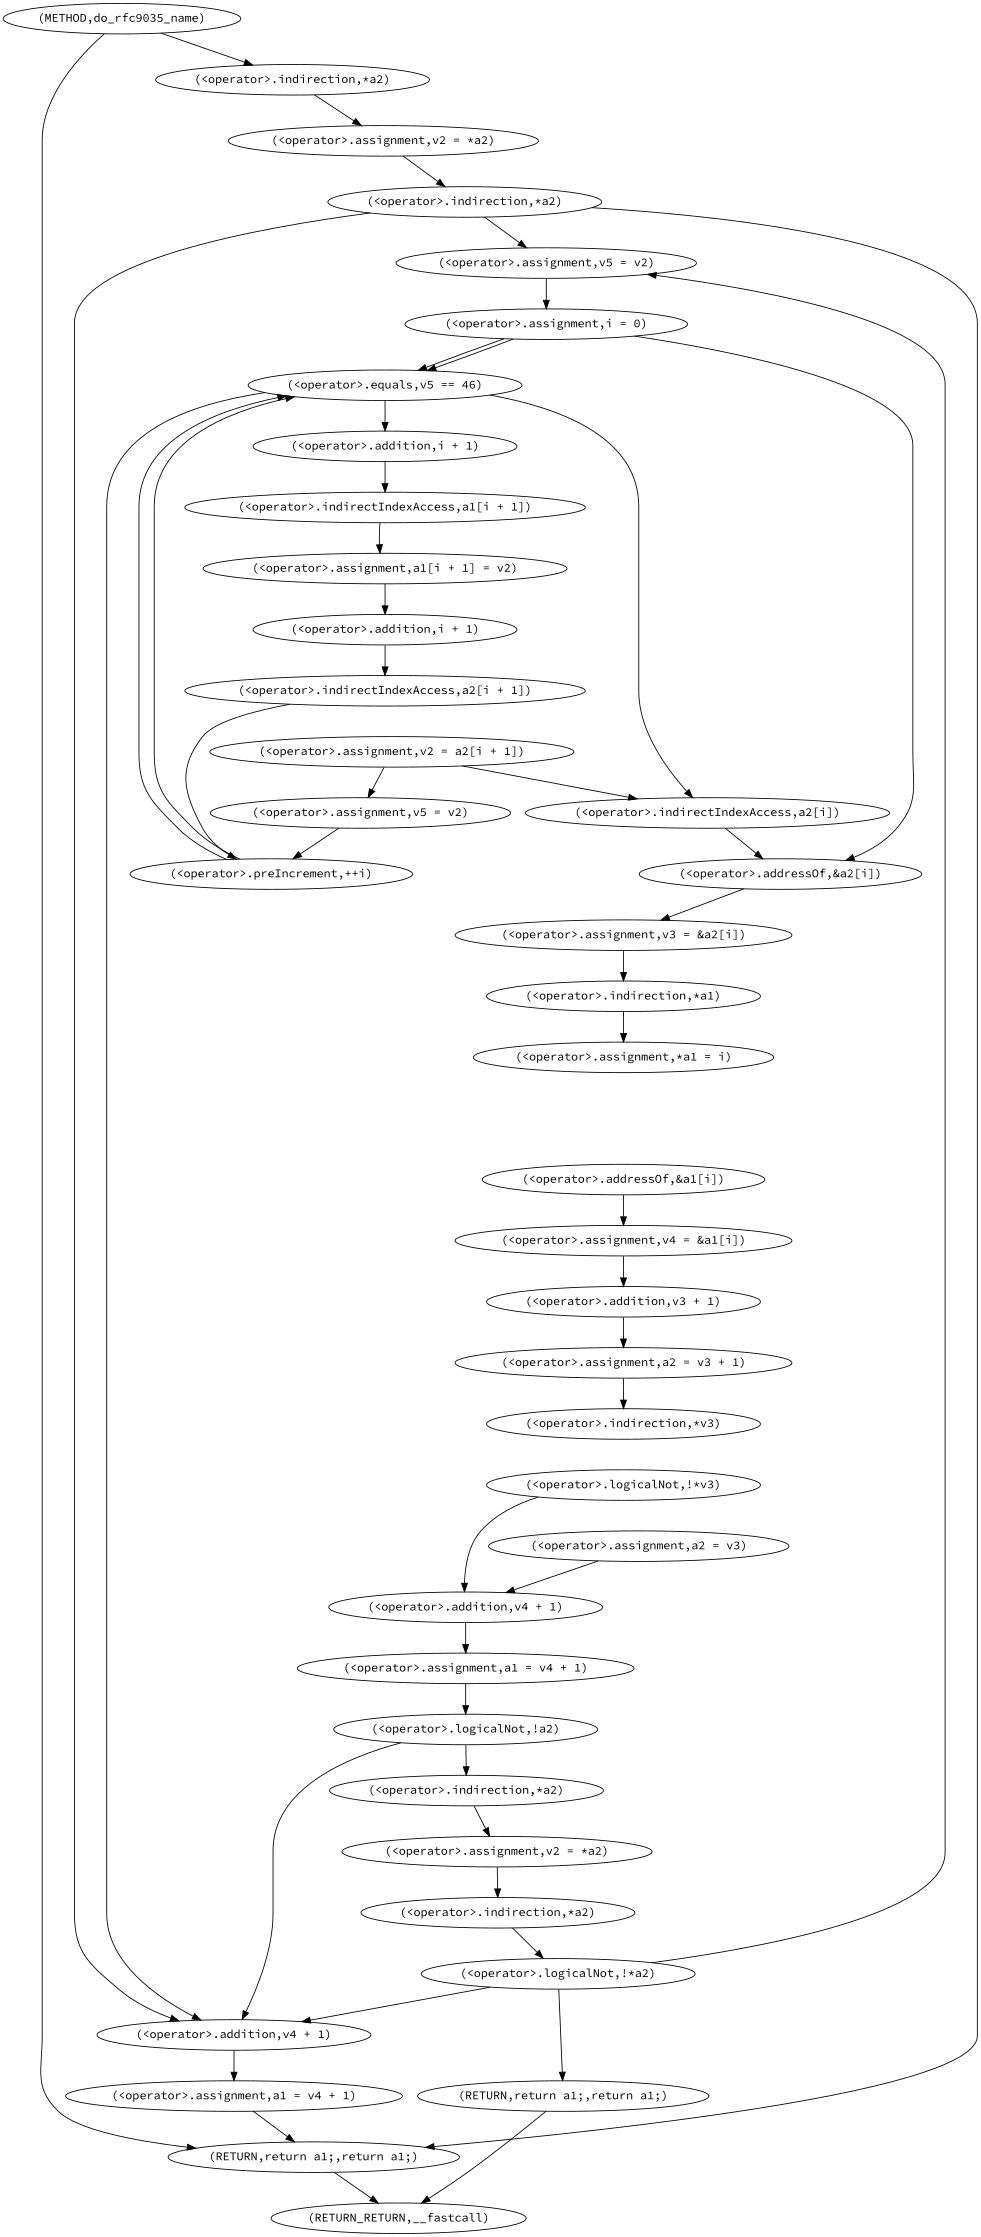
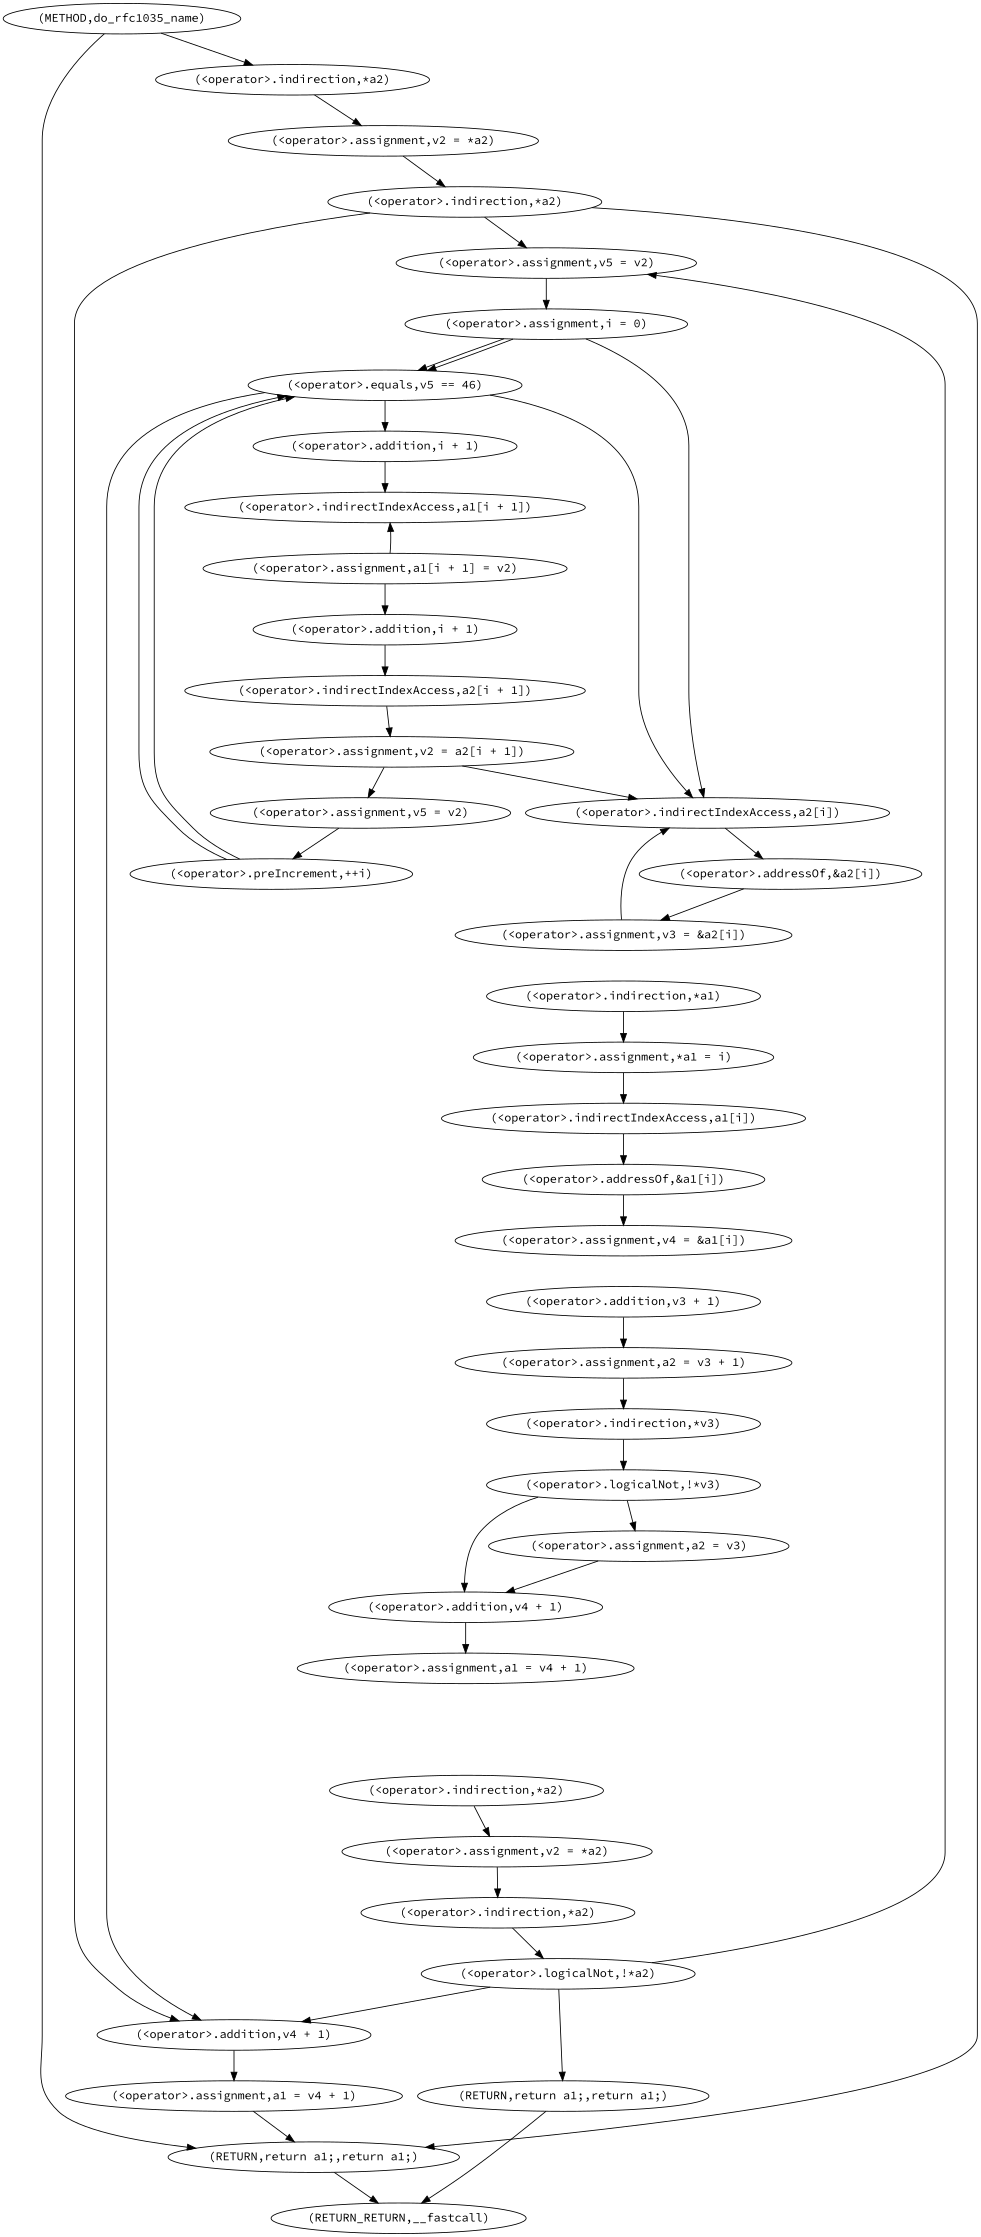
(122, 19) -> (122, 19)
(913, 510) -> (689, 539)
(379, 534) -> (391, 542)
(192, 755) -> (388, 717)
(624, 962) -> (627, 869)
none -> (624, 1118)
(624, 1267) -> none
none -> (624, 1450)
none -> (630, 1512)
(466, 1729) -> none
